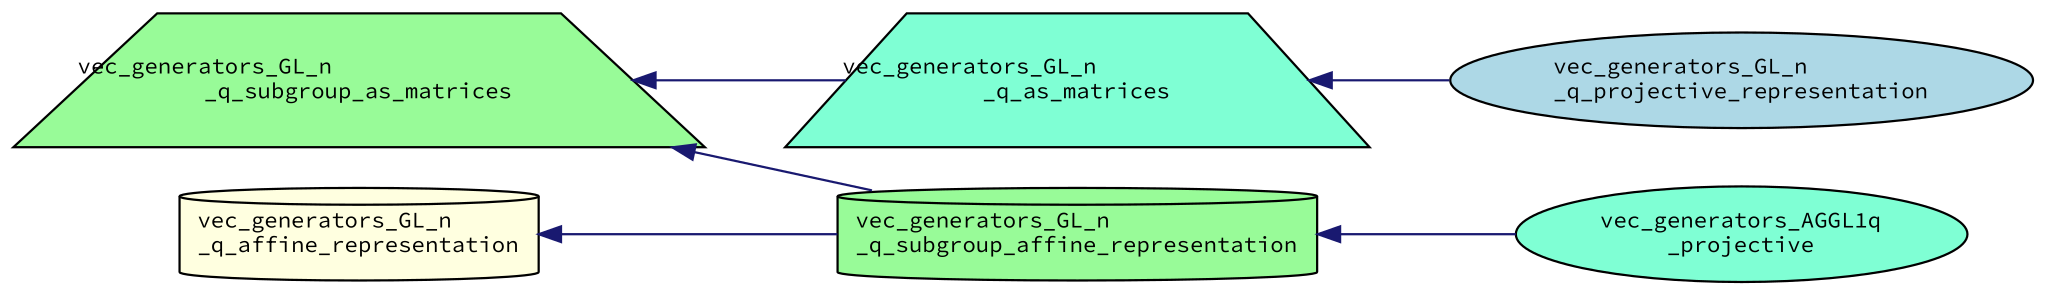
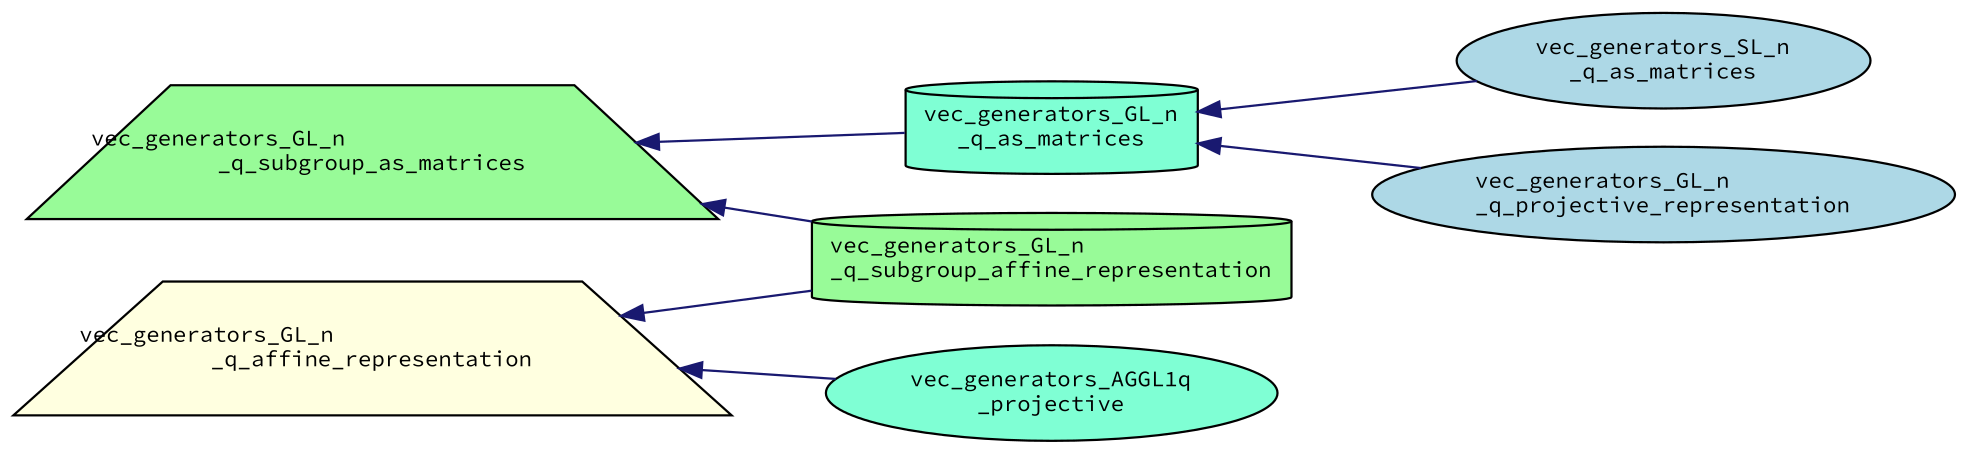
none -> (1664, 61)
(1077, 80) -> (1052, 128)
(359, 234) -> (373, 348)
(1428, 234) -> (769, 375)
